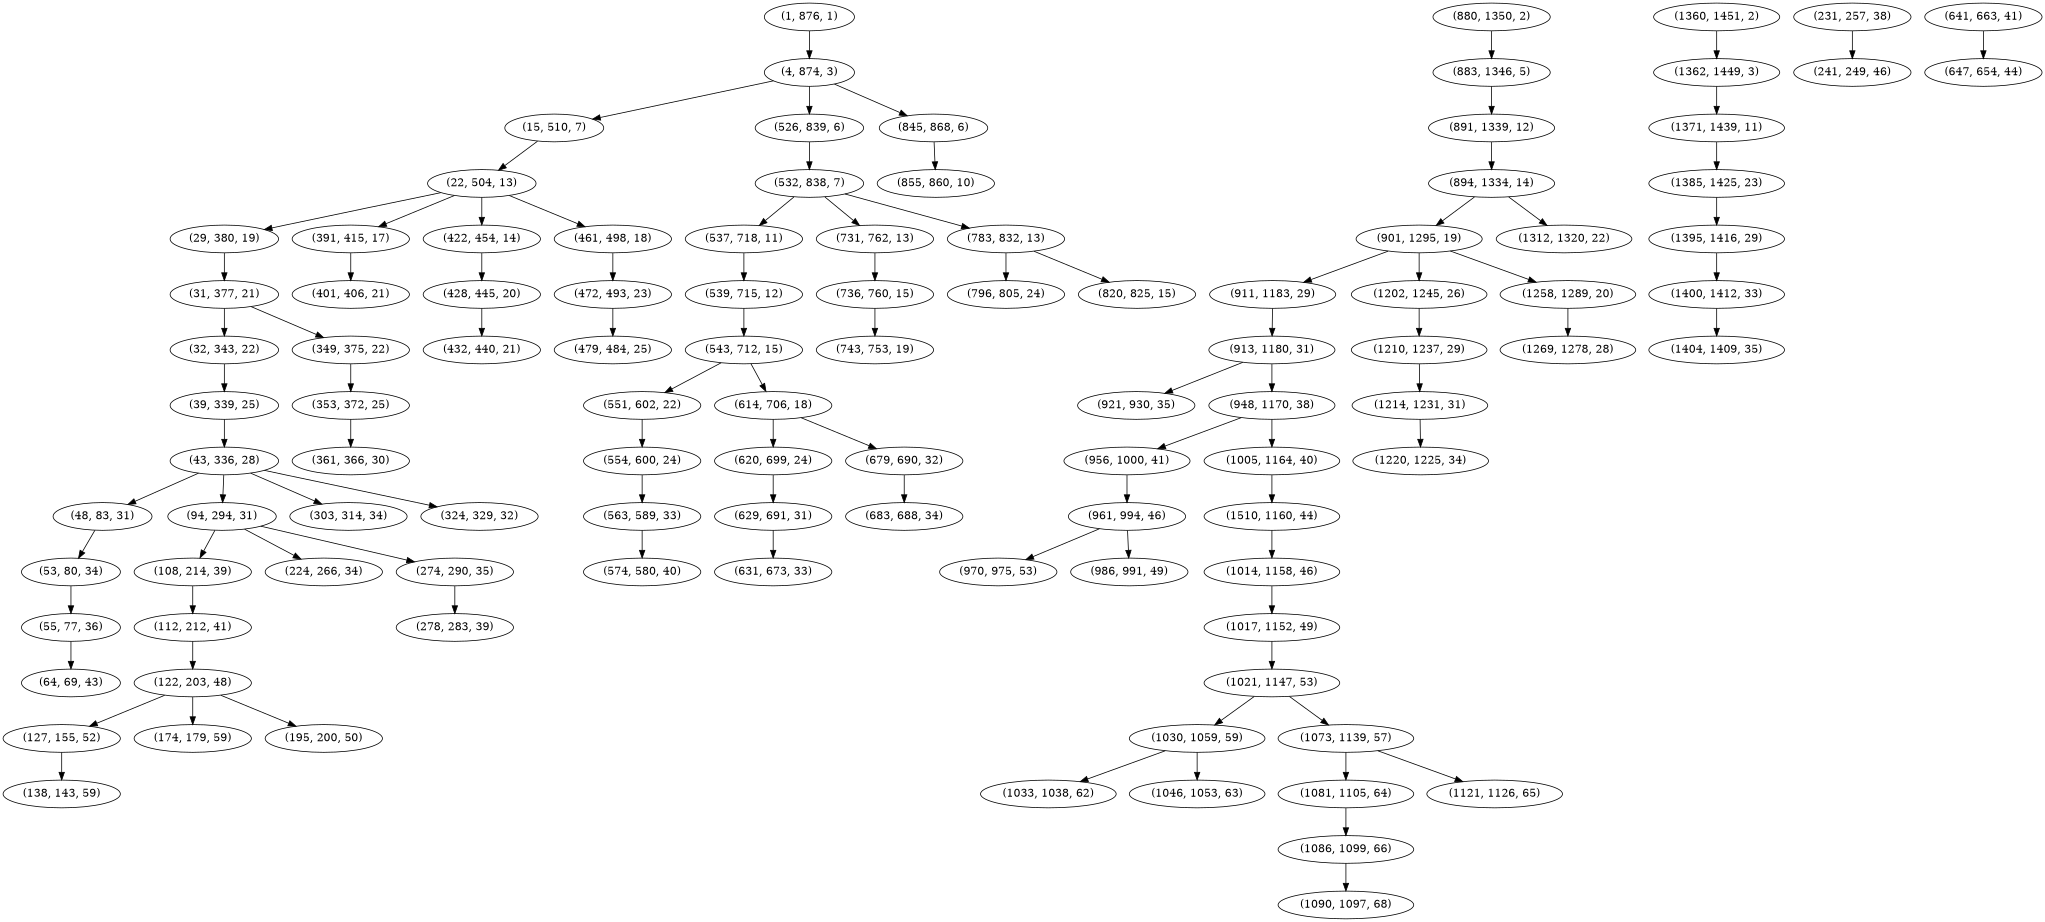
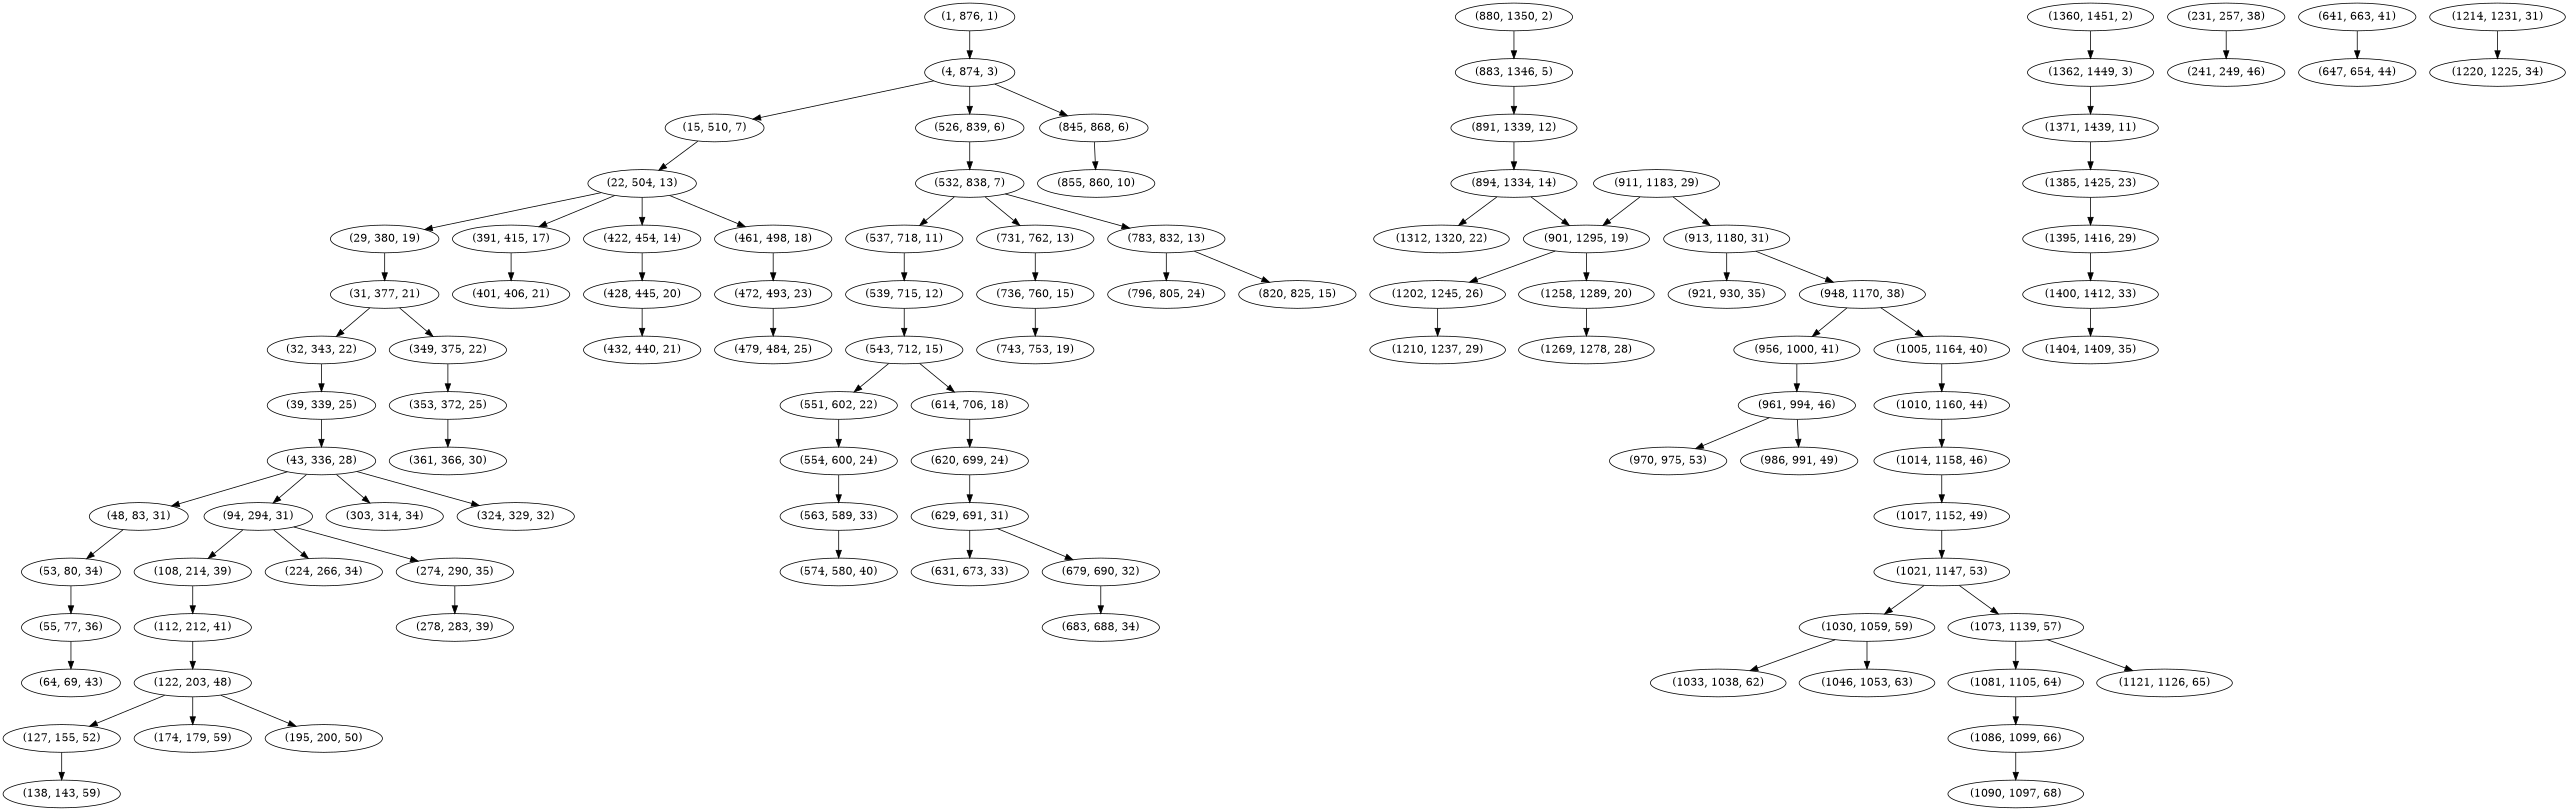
(1350, 265) -> (1625, 209)
(1419, 374) -> none
(835, 432) -> (1032, 543)
(1272, 516) -> (1942, 405)
